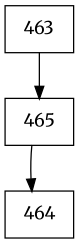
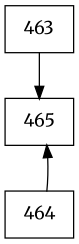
(31, 162) -> (48, 175)
